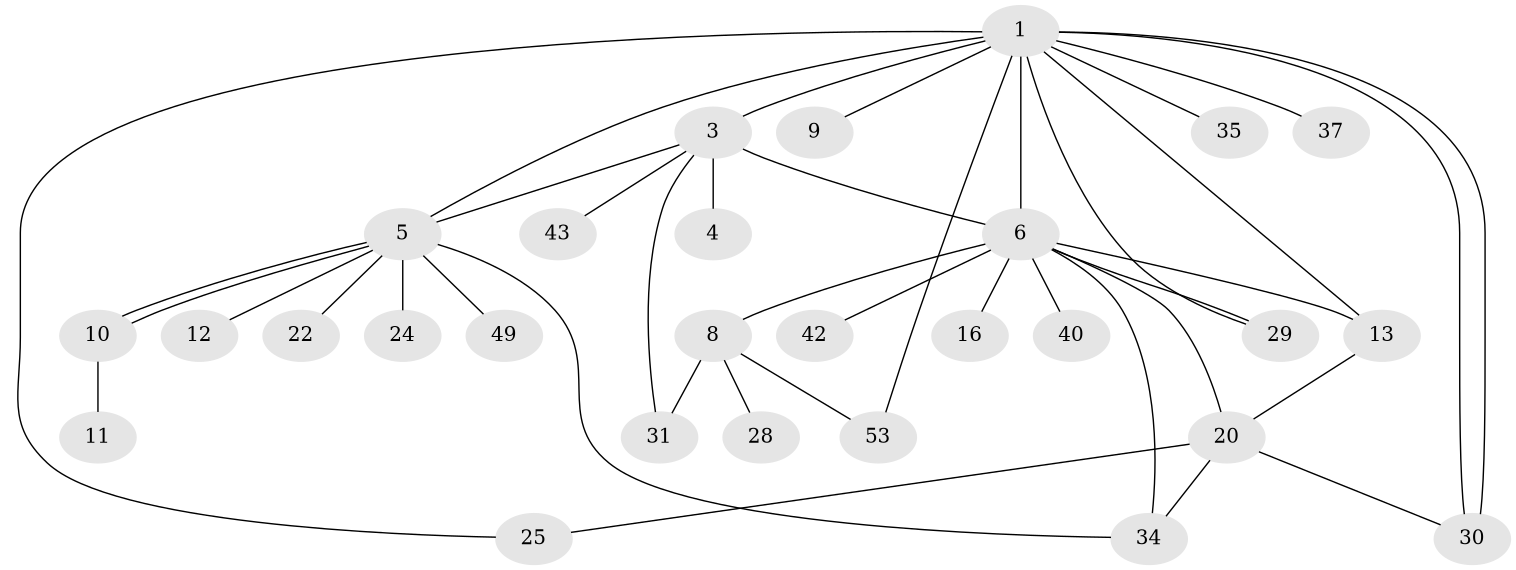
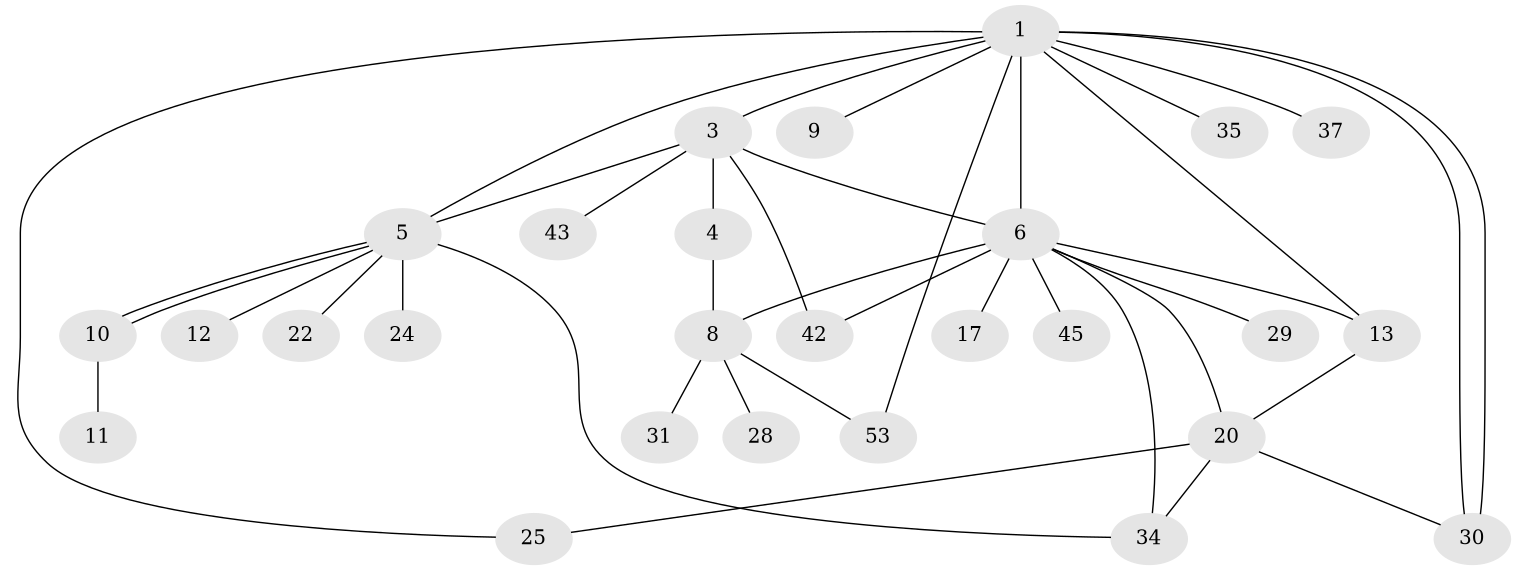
(1101, 221) -> none
(650, 279) -> (775, 230)
none -> (713, 285)
(504, 336) -> none
(970, 336) -> (970, 336)
(1072, 336) -> (1072, 336)
